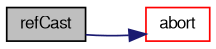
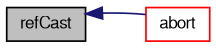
(107, 36) -> (124, 13)
